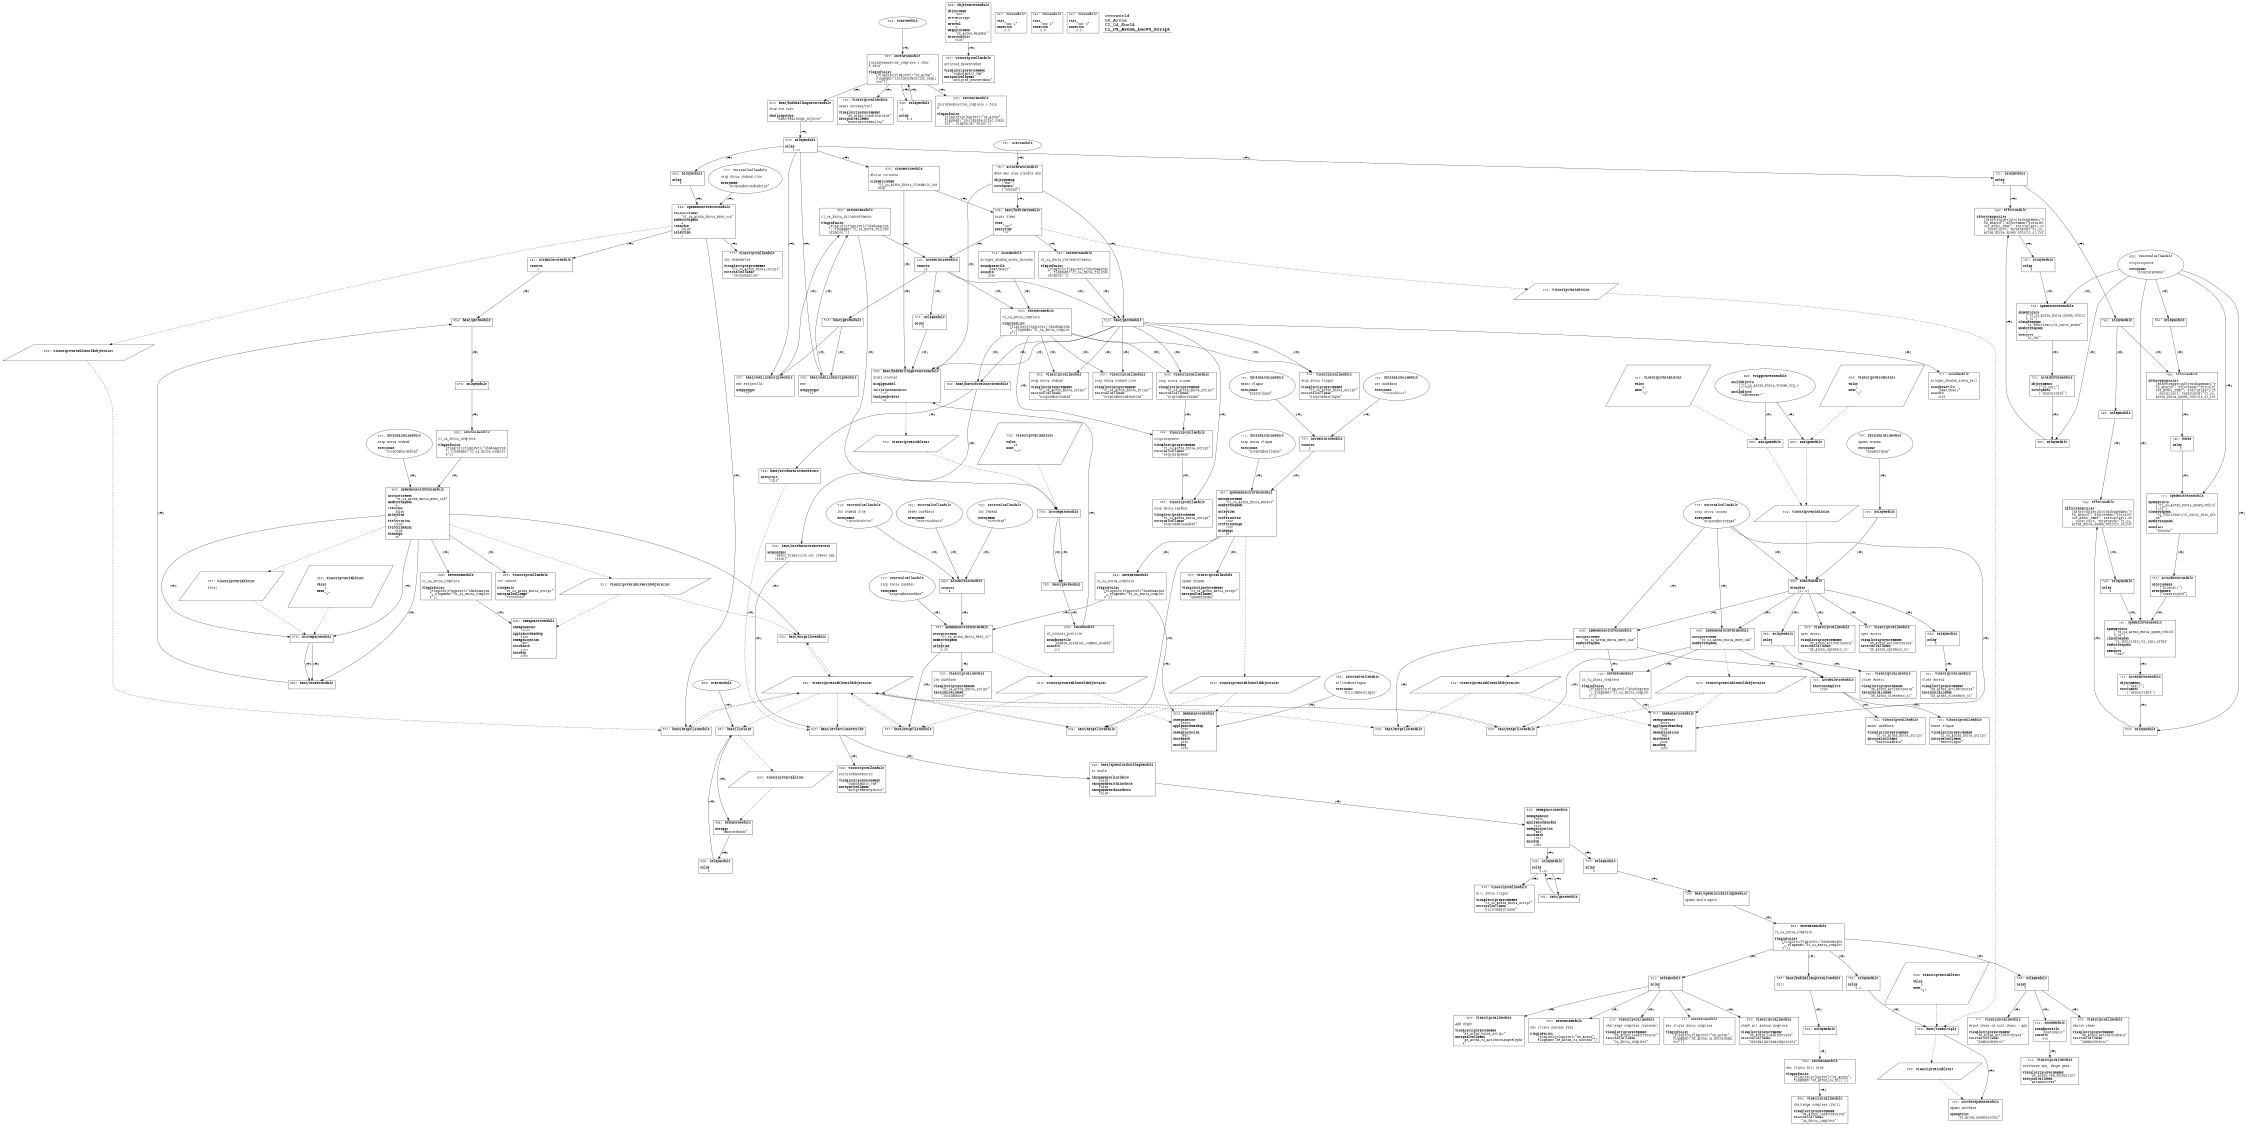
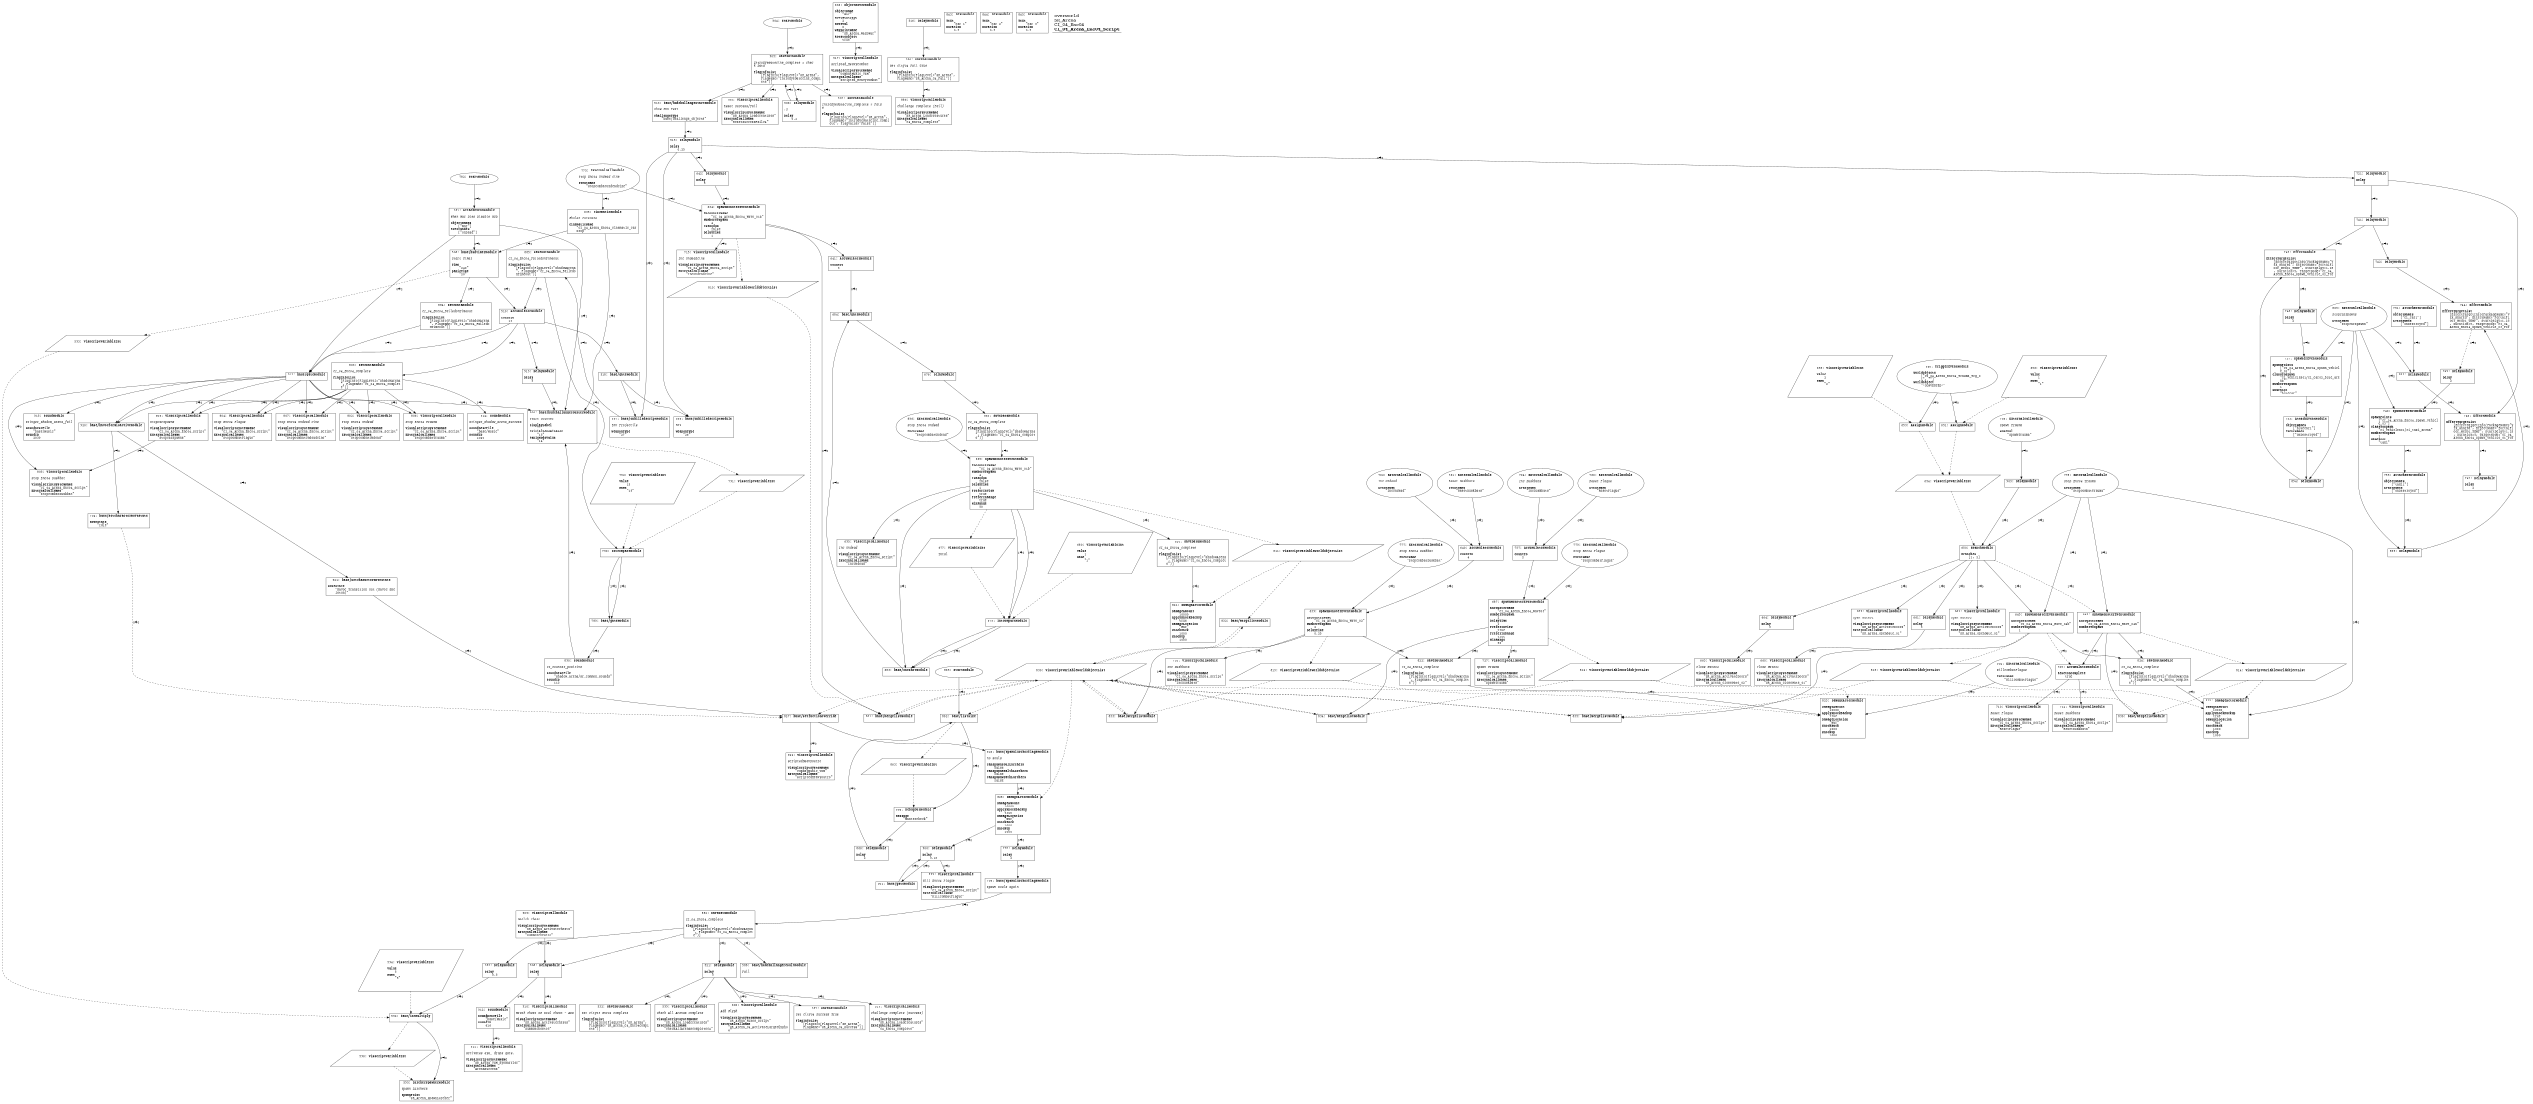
(842, 159) -> (603, 200)
(1021, 292) -> (446, 390)
(820, 304) -> none
(2052, 322) -> none
(1185, 414) -> (237, 390)
(2187, 439) -> (2305, 311)
(1867, 448) -> (2006, 432)
(859, 513) -> none
(637, 539) -> none
(777, 552) -> (336, 586)
(2108, 552) -> (2466, 348)
(506, 588) -> (859, 554)
(2160, 608) -> (2306, 457)
(1714, 611) -> (2045, 583)
(1049, 615) -> (1384, 647)
(1780, 662) -> (2057, 649)
none -> (1067, 741)
(2060, 1003) -> (545, 949)
(1814, 1008) -> none
(1820, 1046) -> (923, 41)
